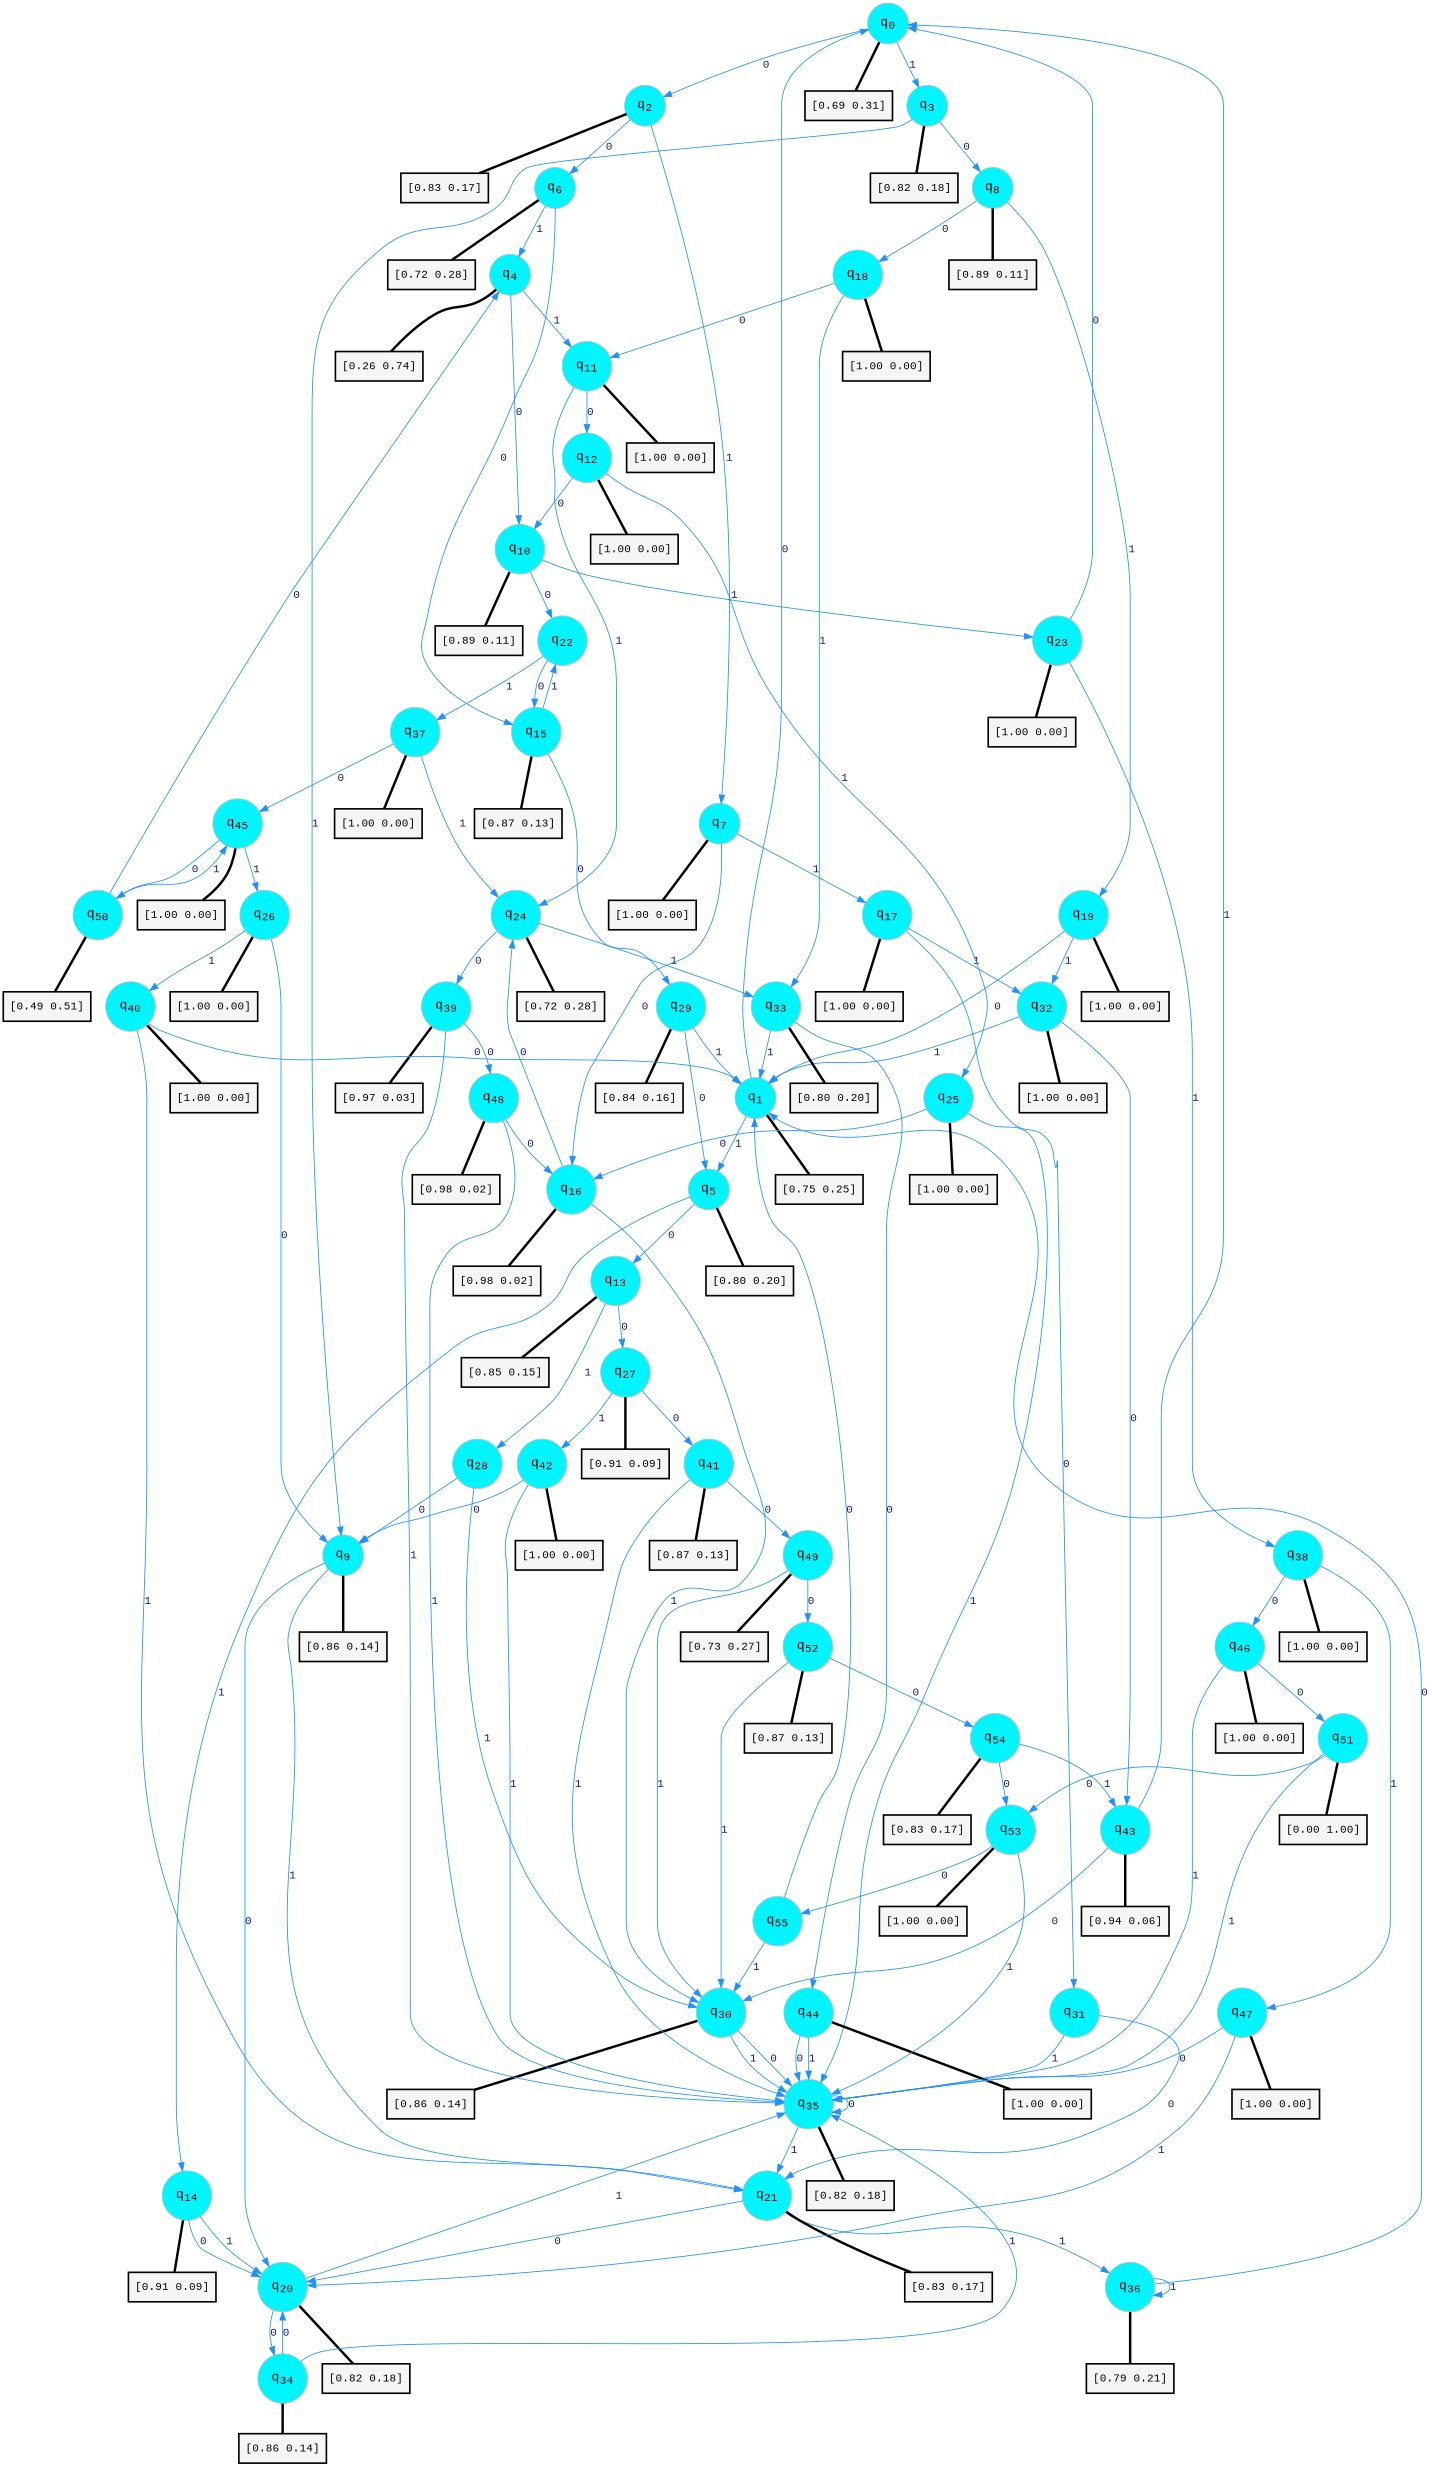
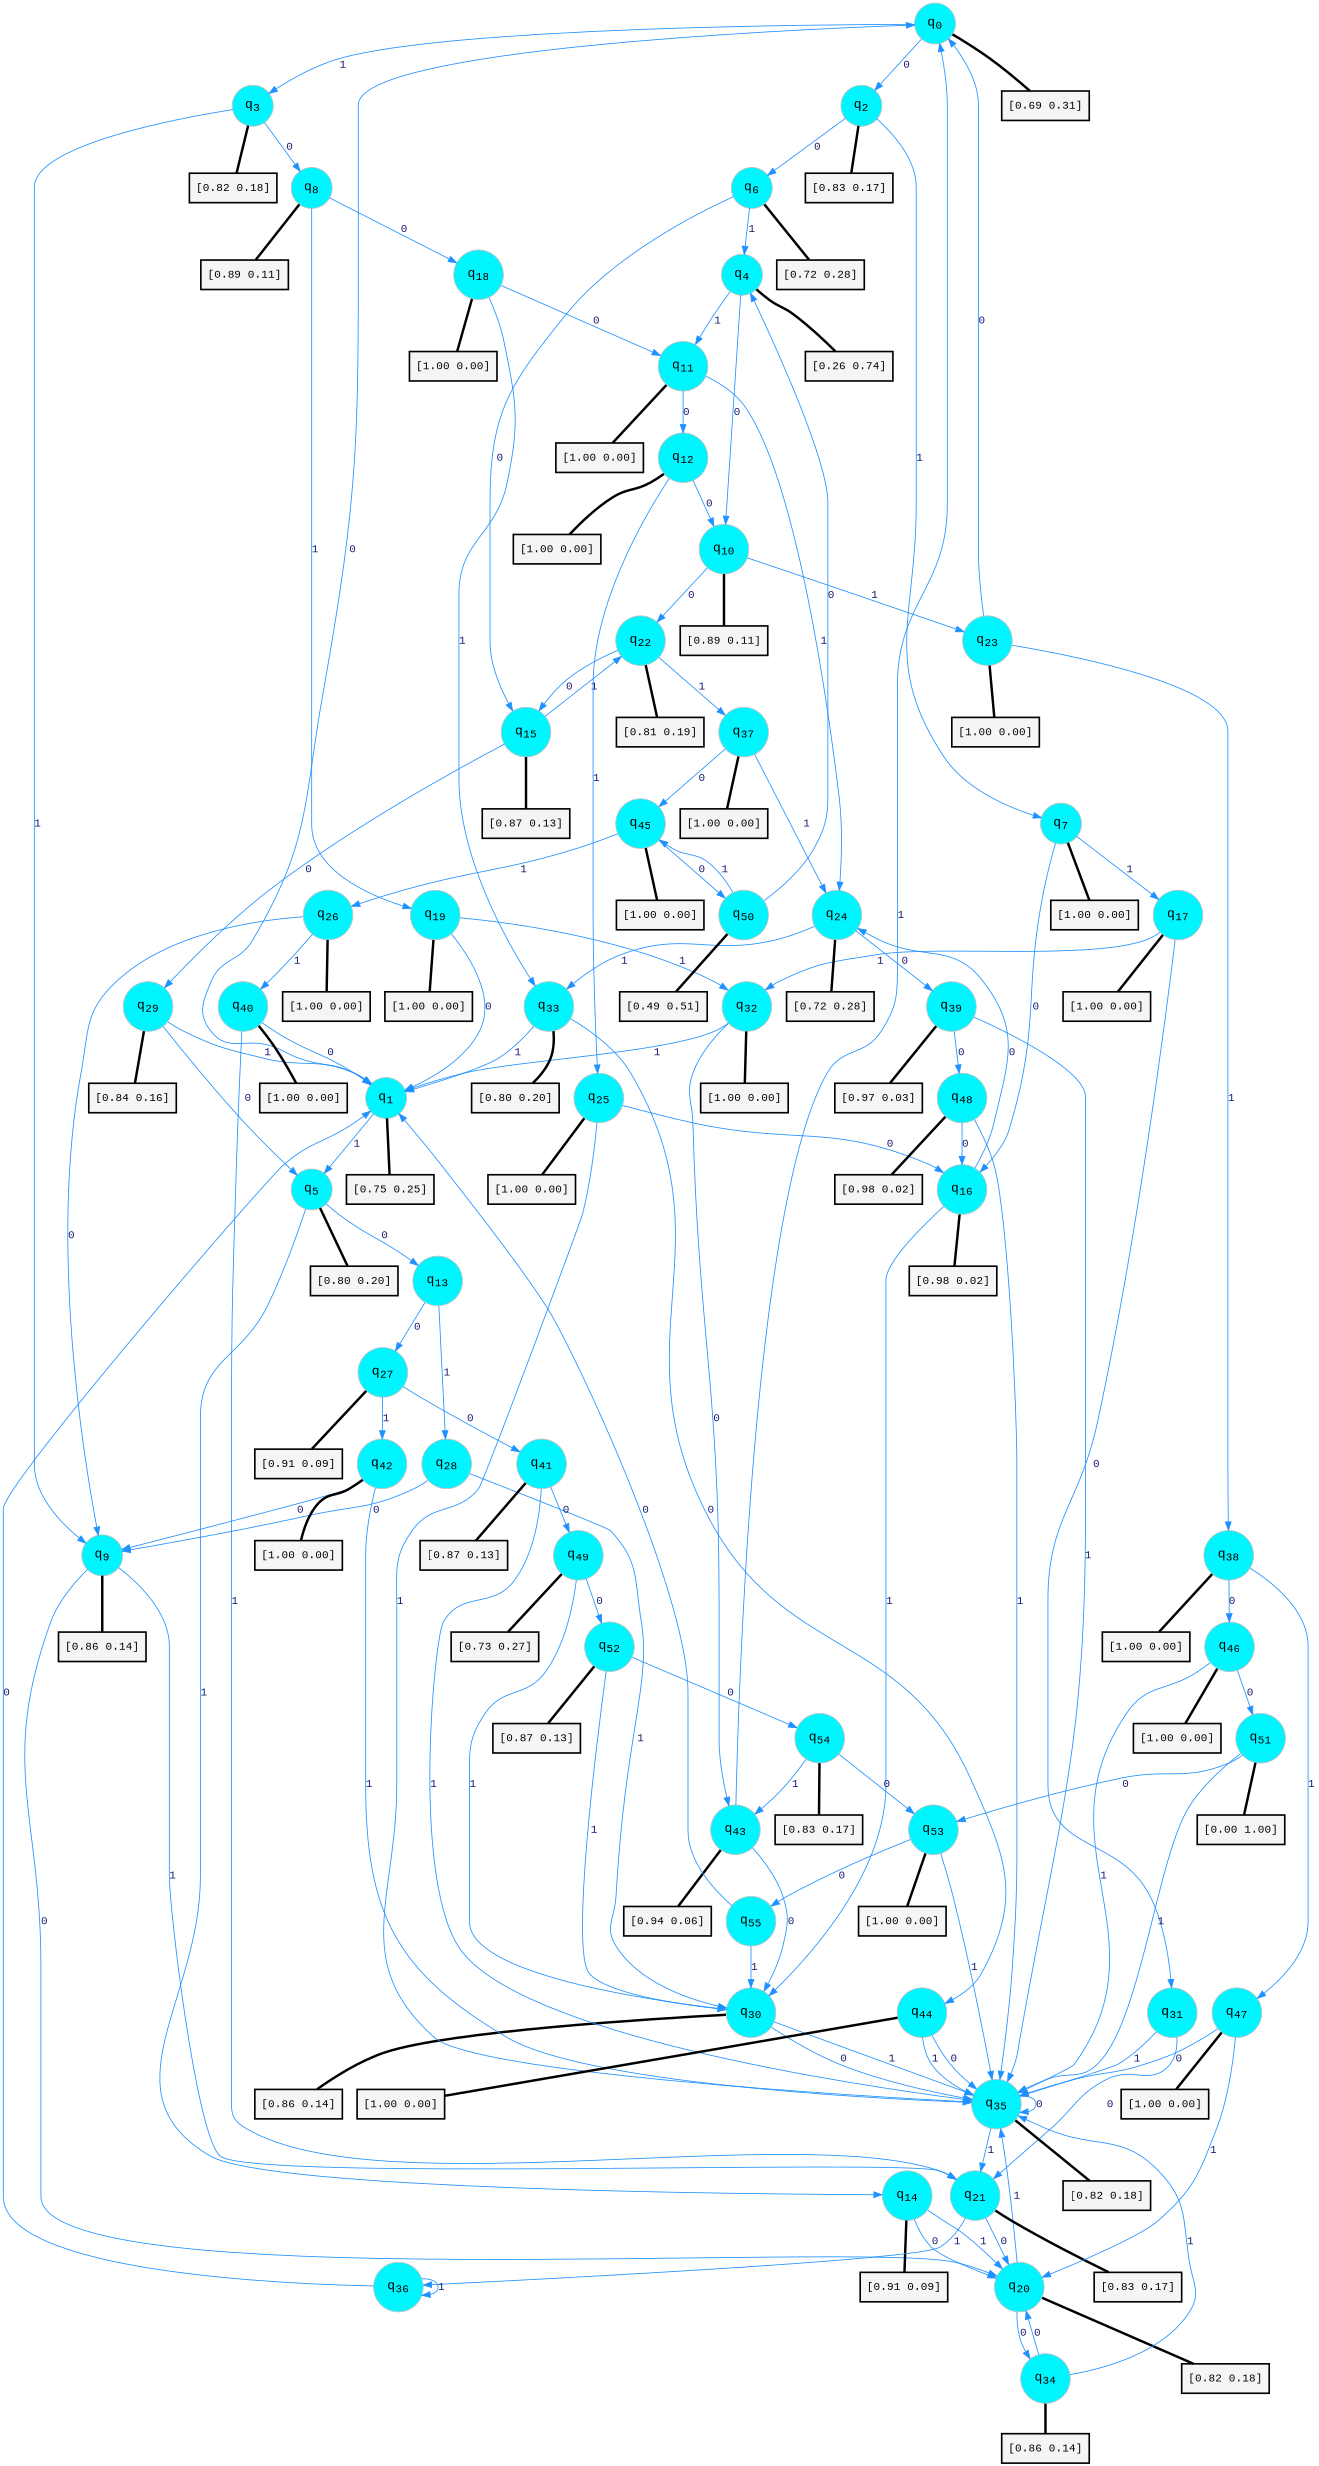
none -> (660, 732)
(505, 1372) -> none
(1130, 2379) -> none
